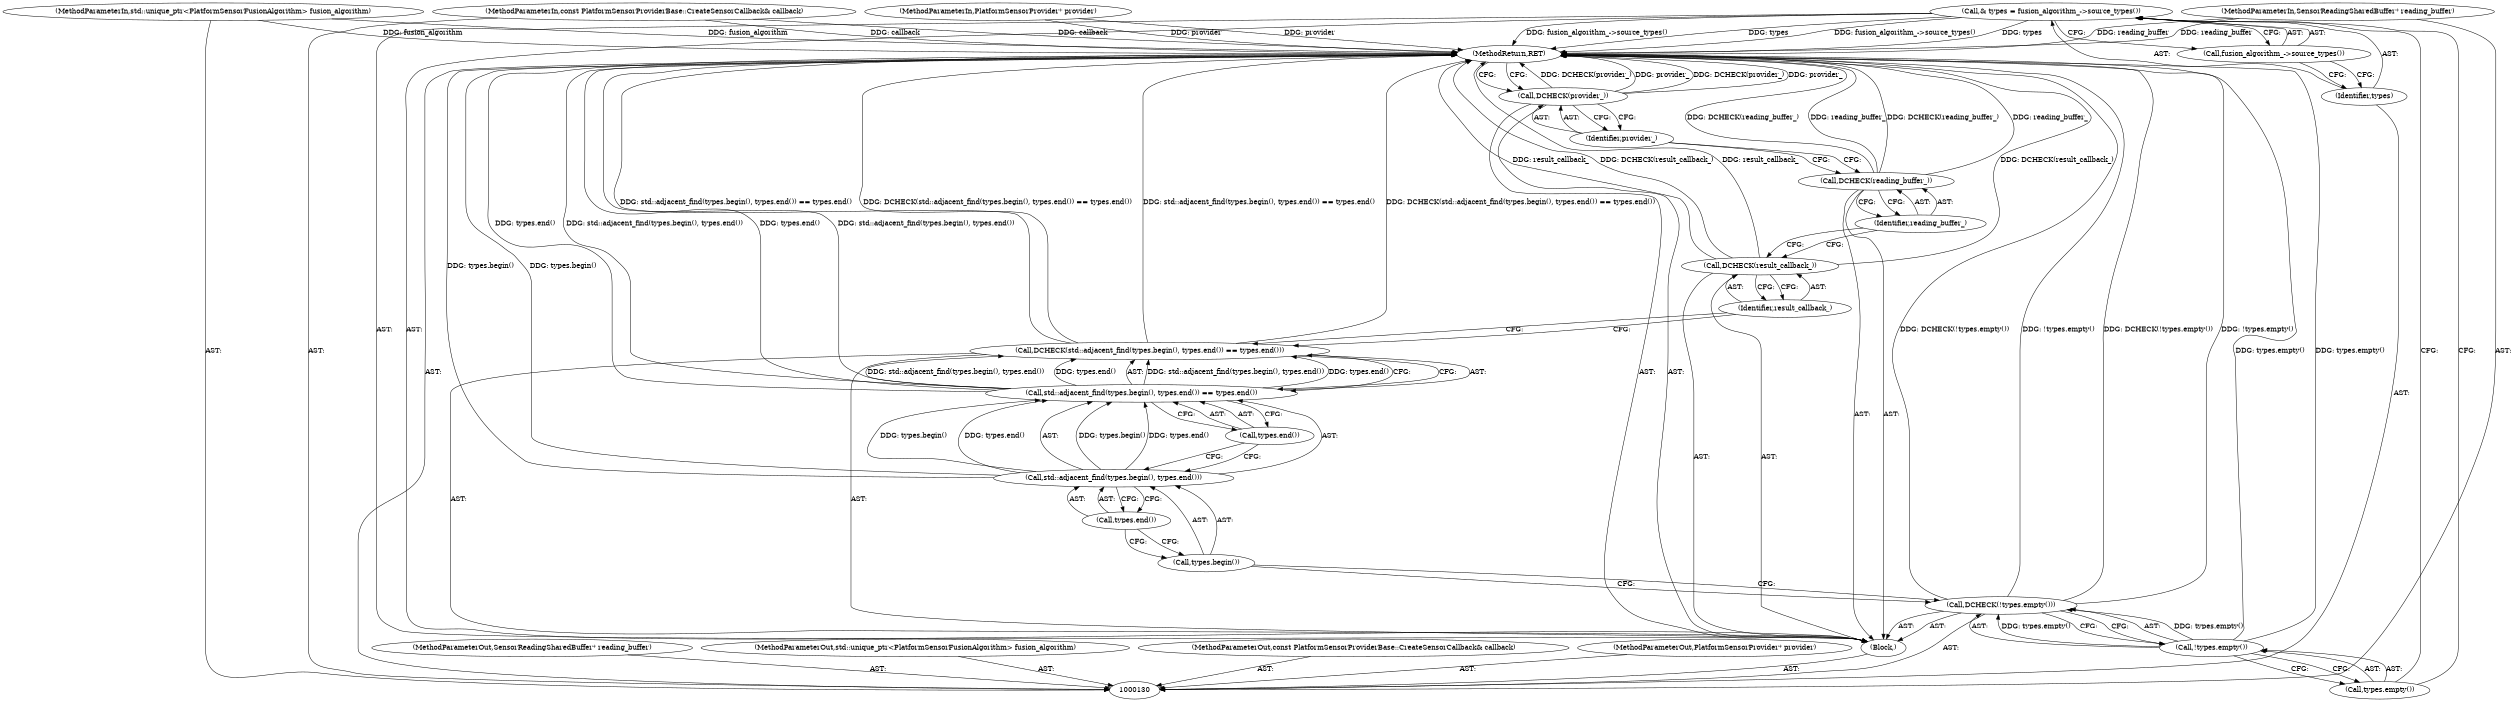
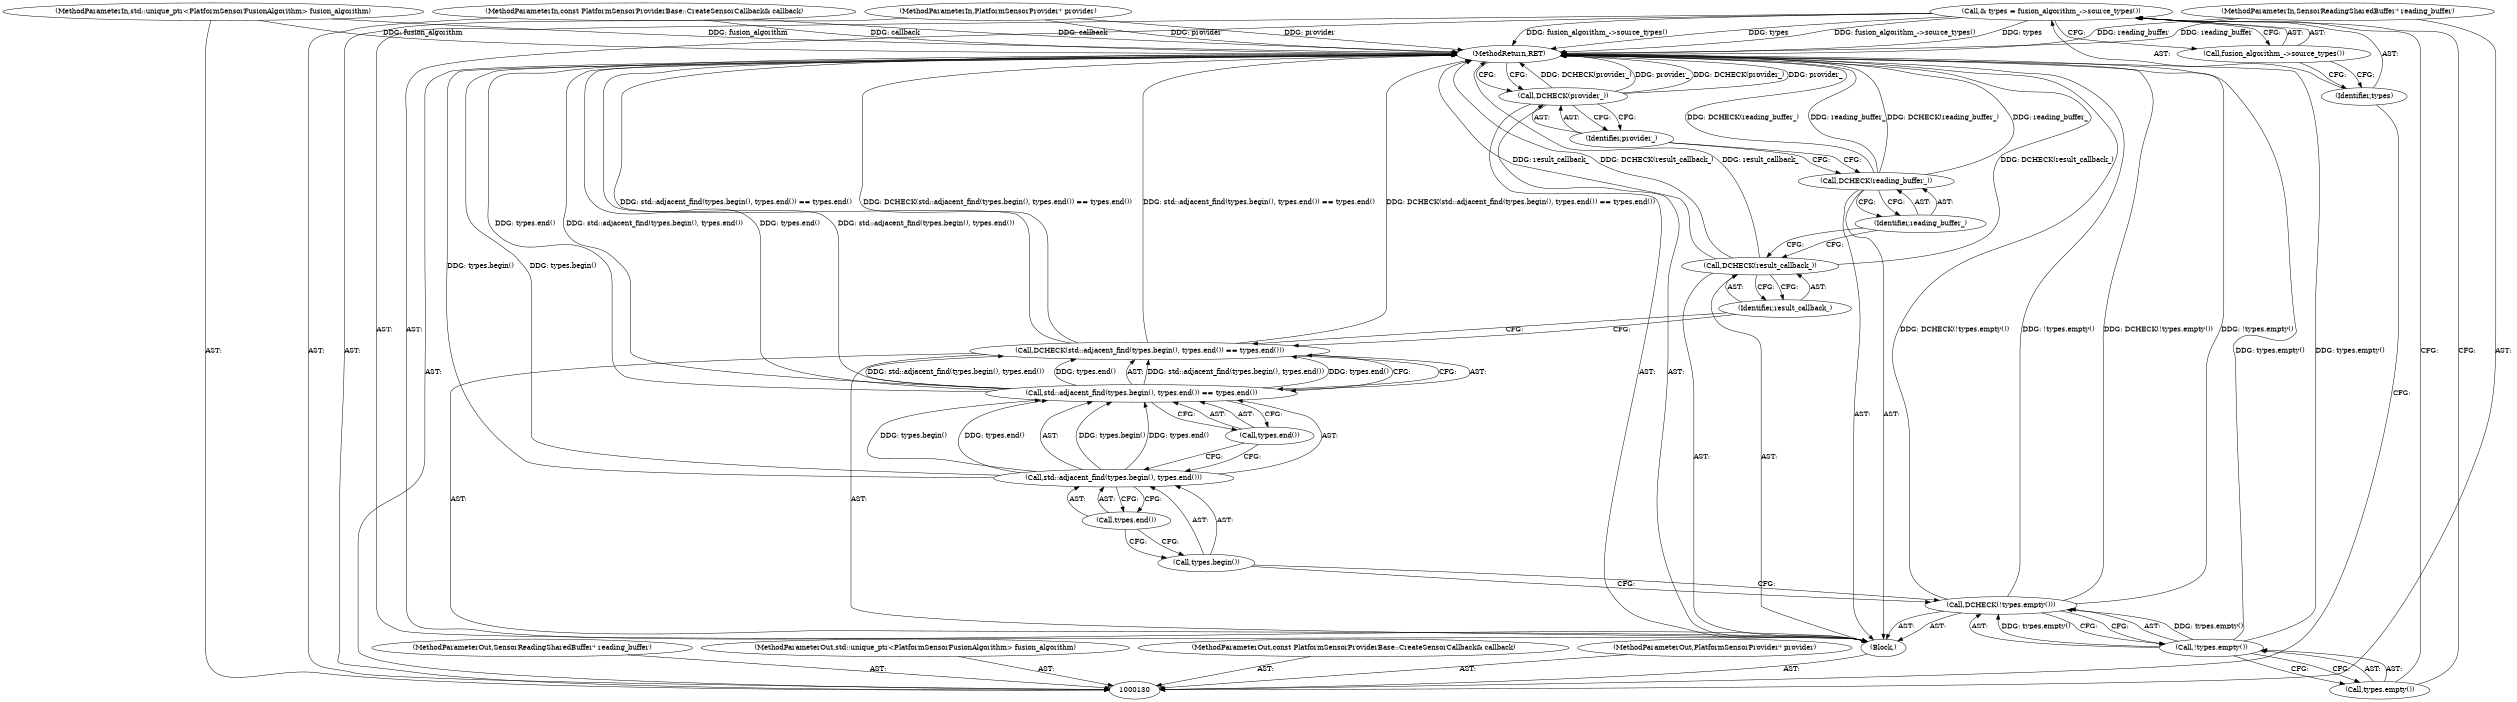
(2403, 393) -> (2403, 393)
(1727, 677) -> (341, 454)
